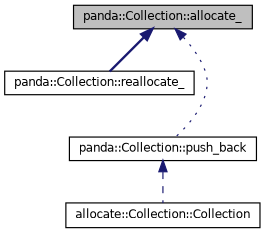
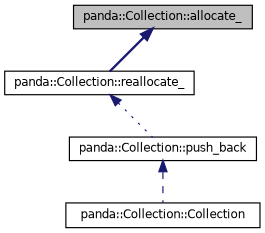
(207, 89) -> (135, 120)
(163, 215) -> (163, 215)
